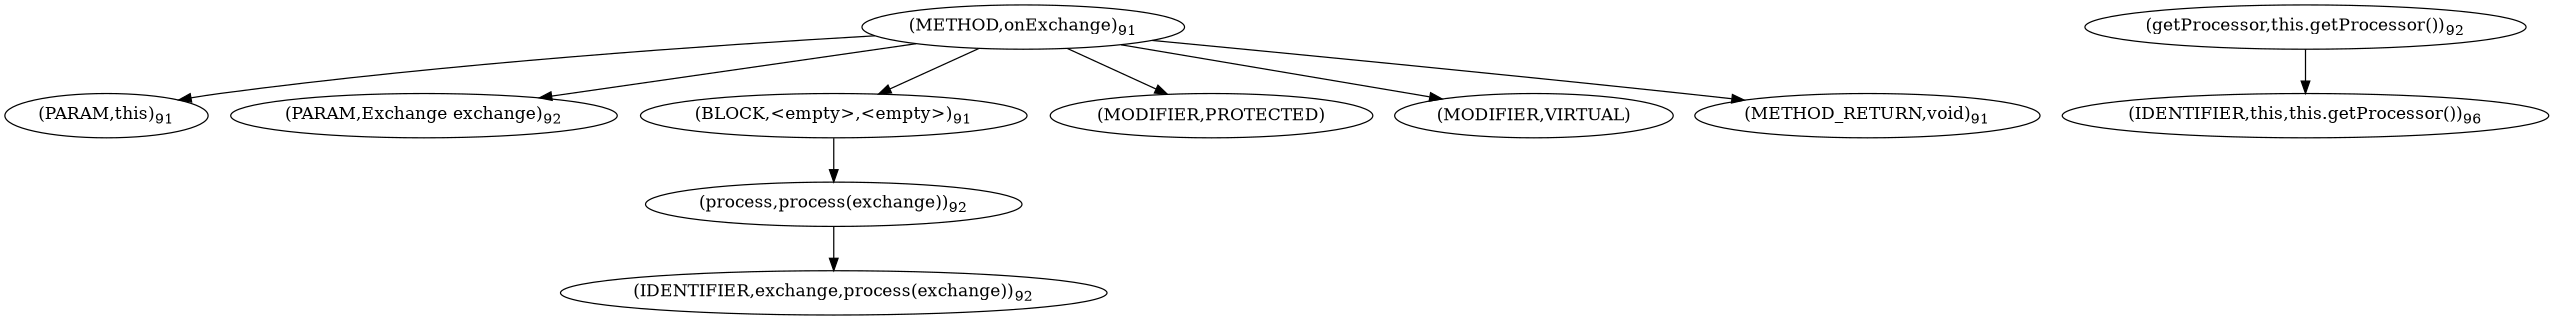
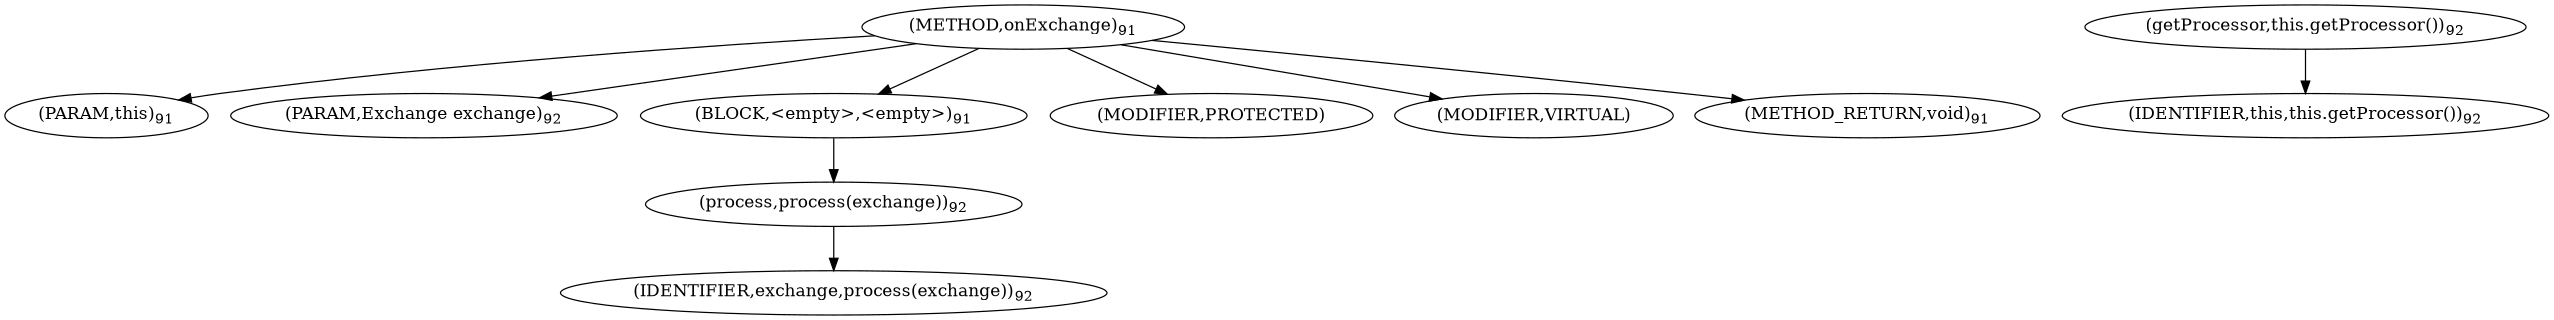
(2473, 114) -> (2473, 114)
